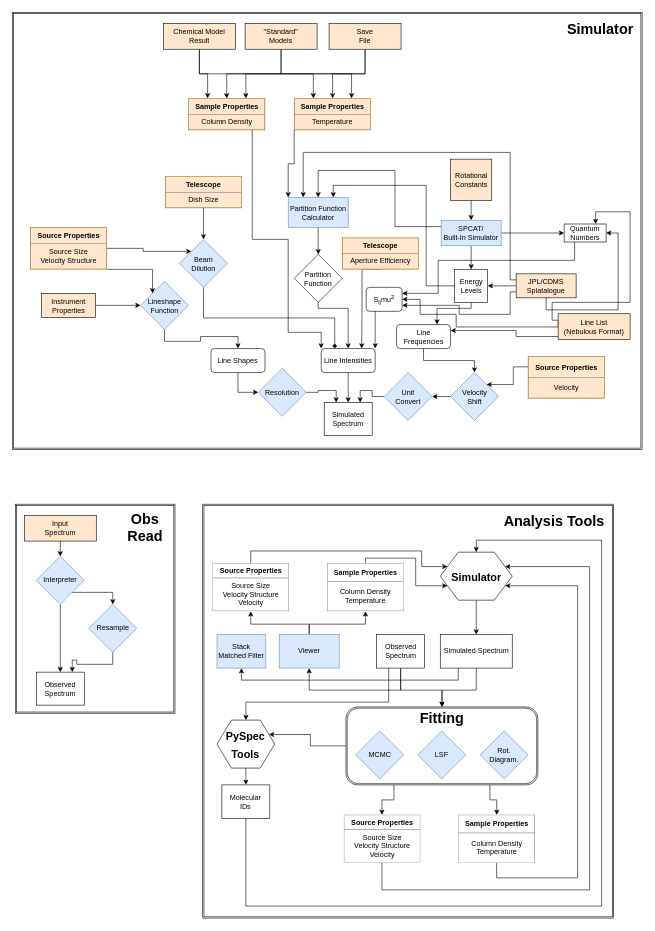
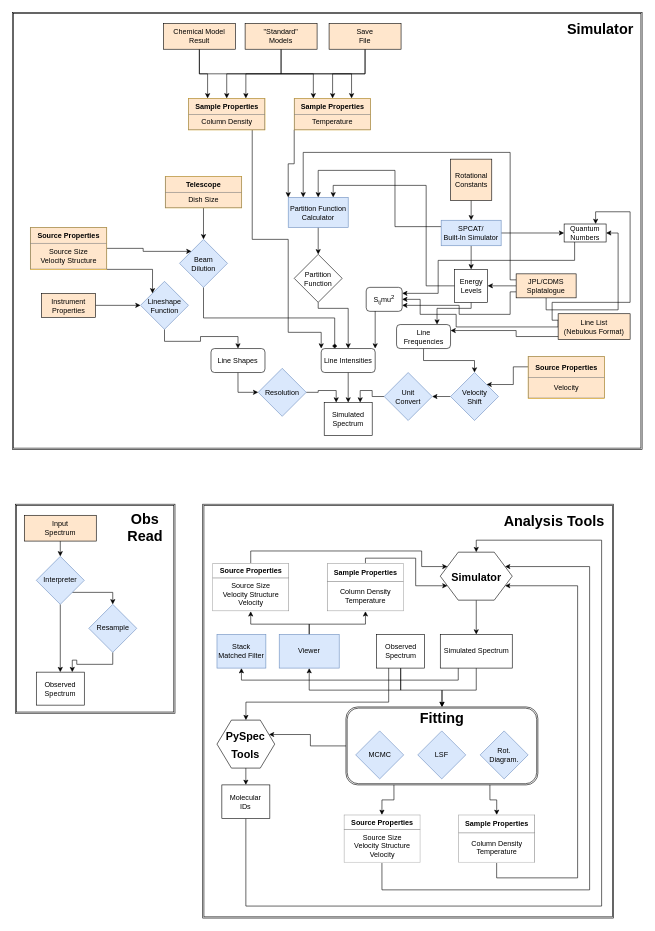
(381, 254) -> none
(370, 269) -> none
